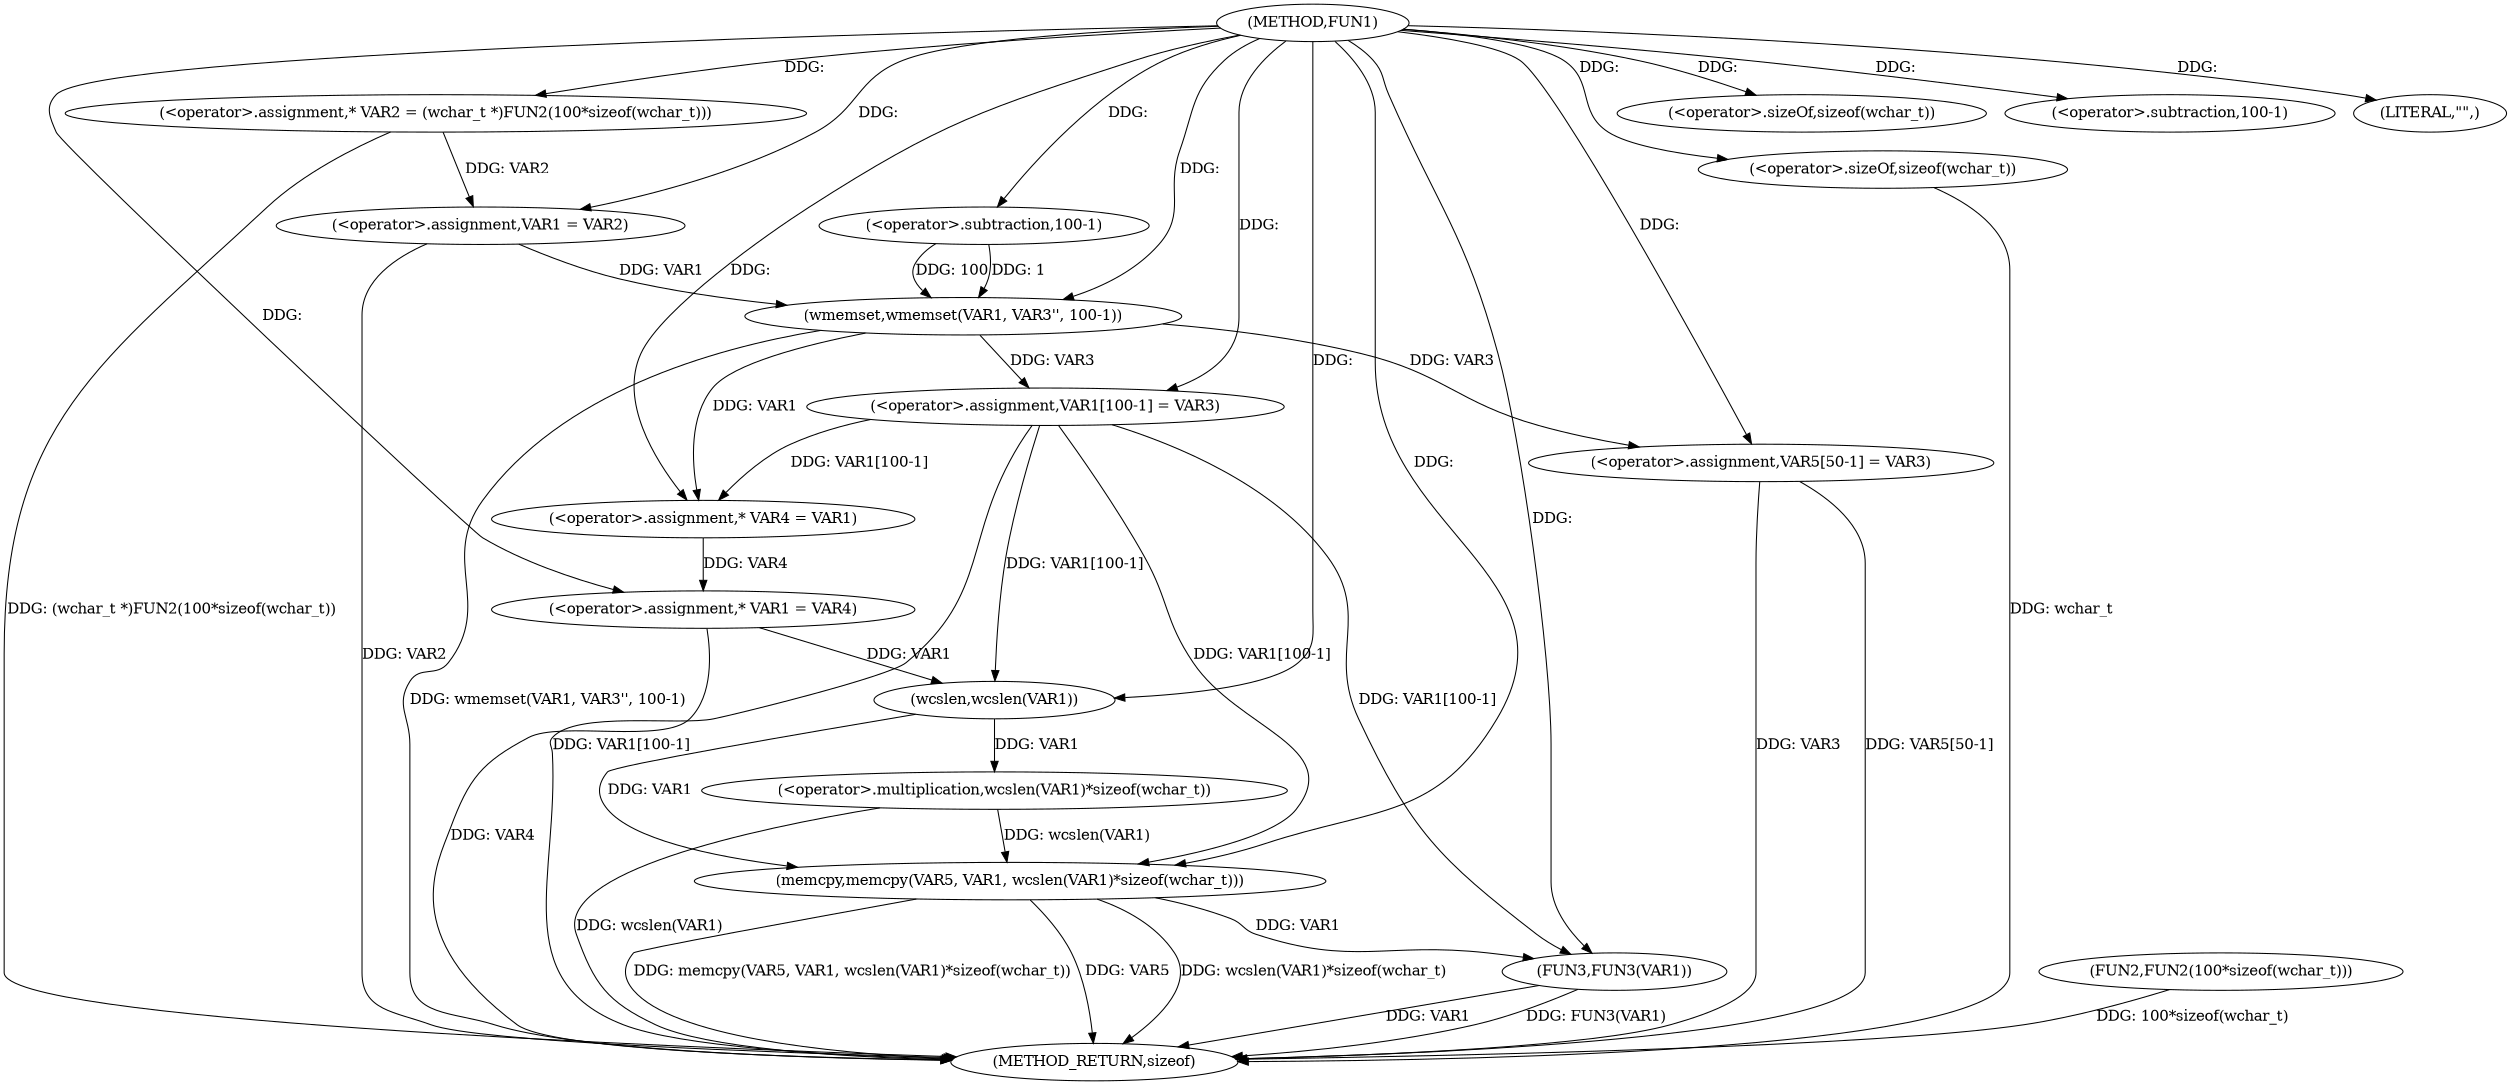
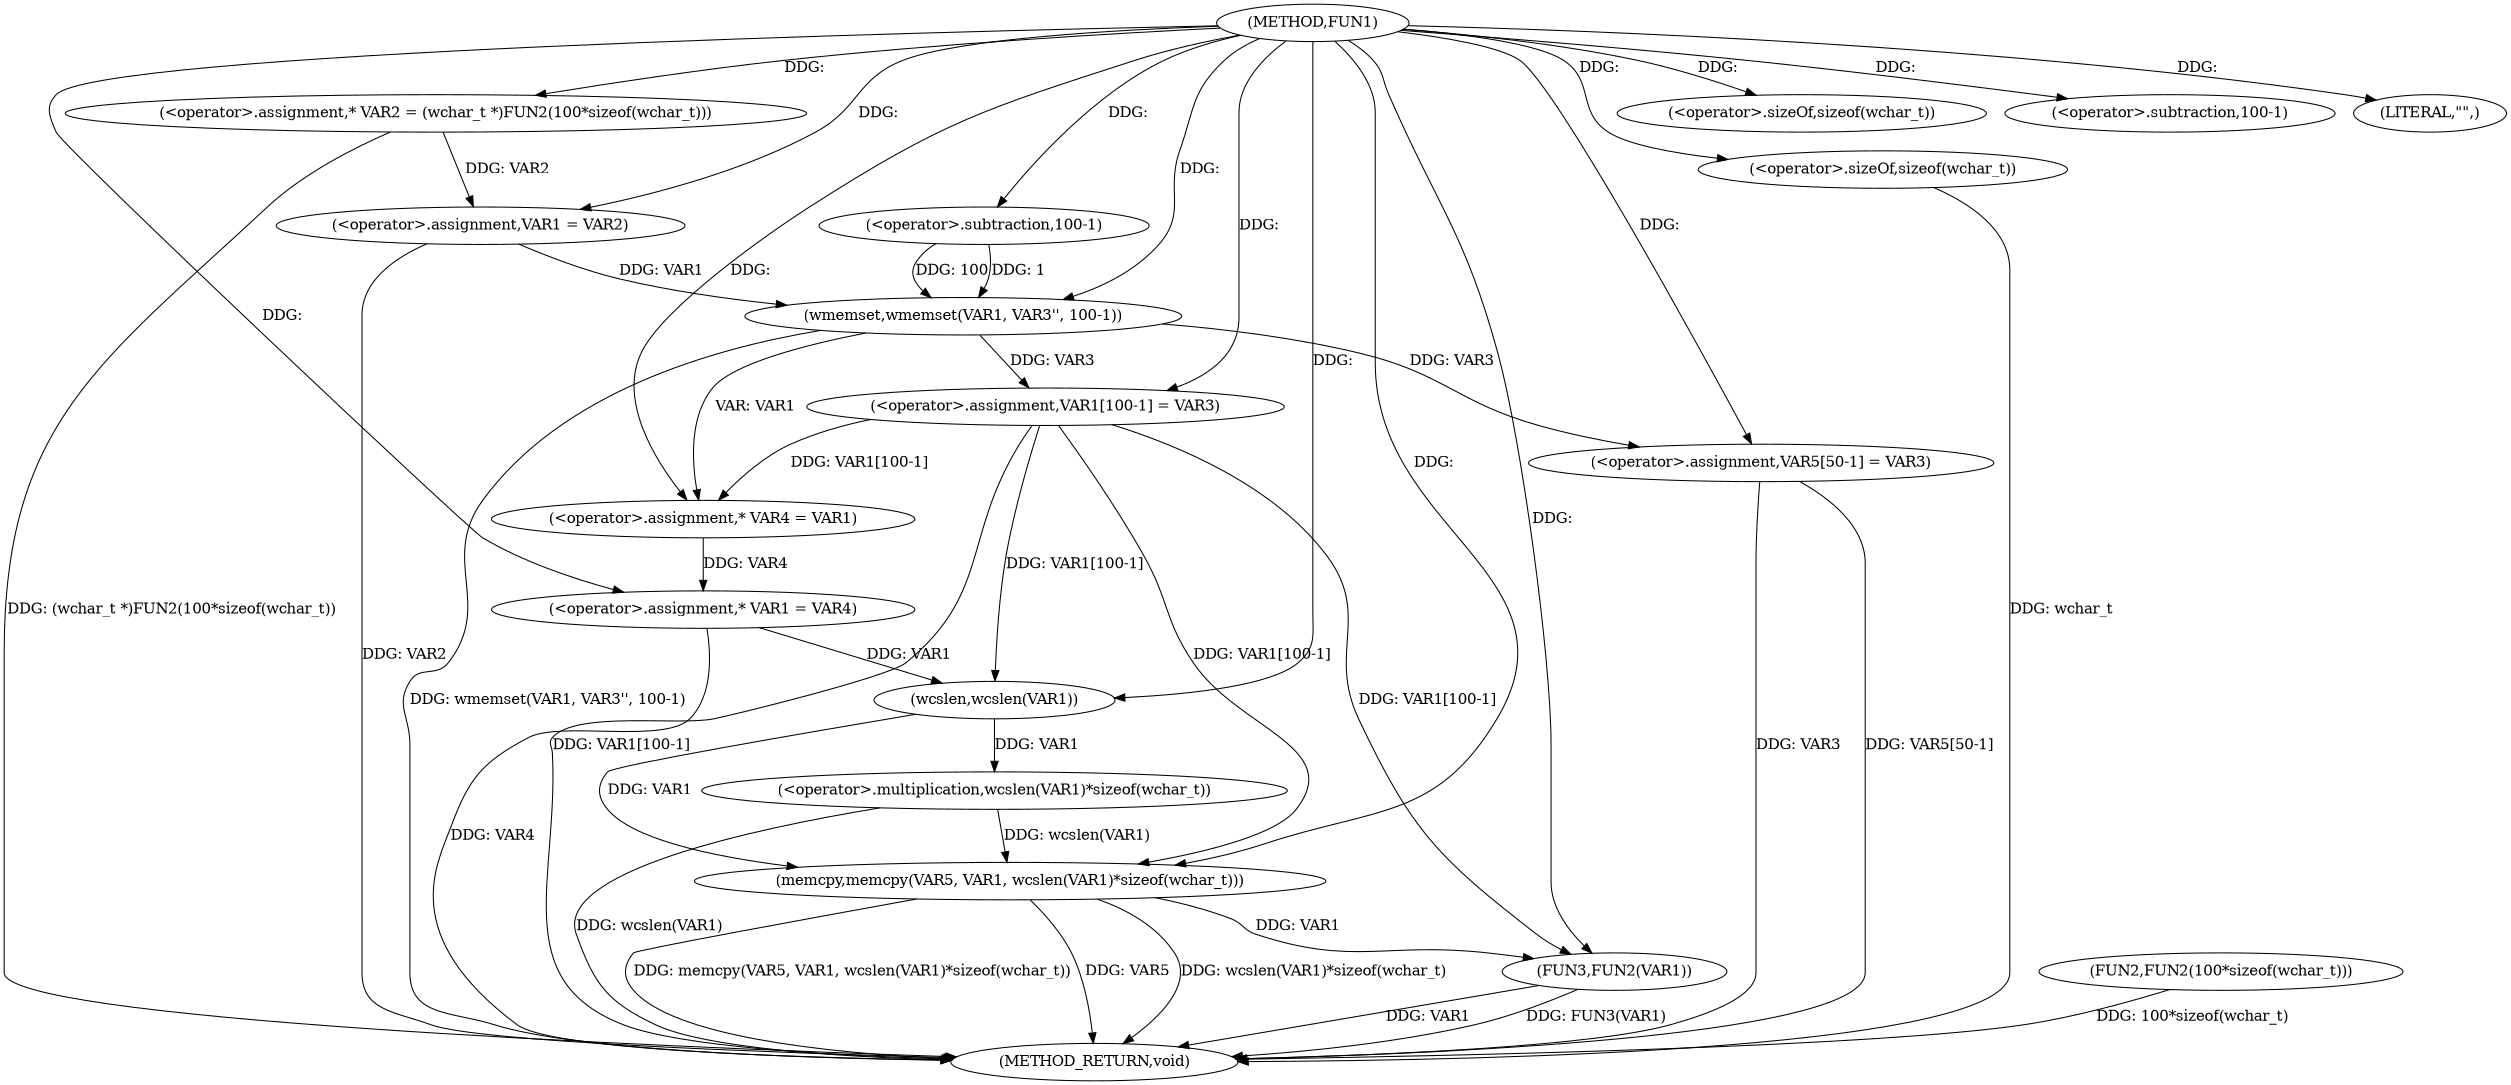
(755, 407) -> (755, 407)
(1615, 972) -> (1615, 972)
(1094, 1062) -> (1094, 1062)
